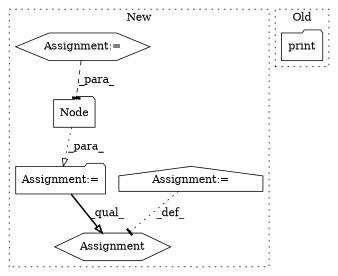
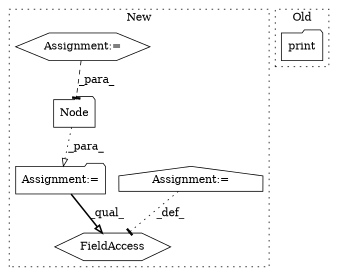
(113, 247) -> (113, 247)
